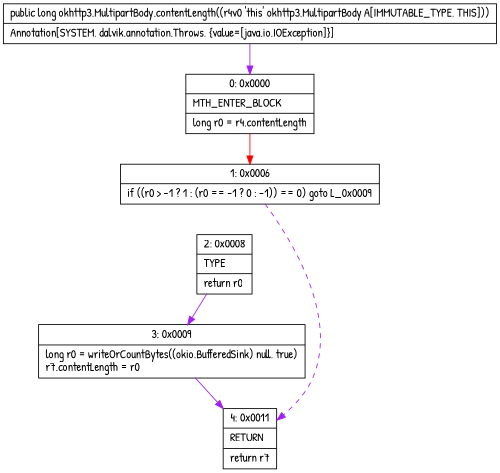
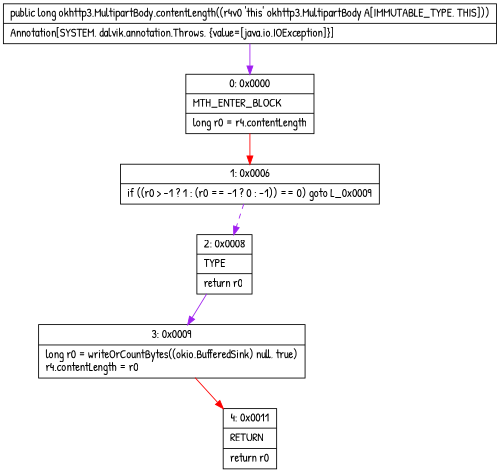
(317, 309) -> (240, 215)
(93, 367) -> (92, 367)
(206, 390) -> (206, 390)
(250, 458) -> (249, 458)
